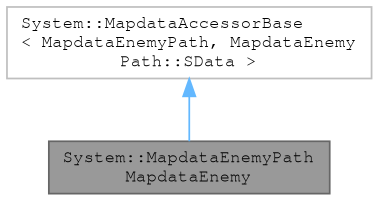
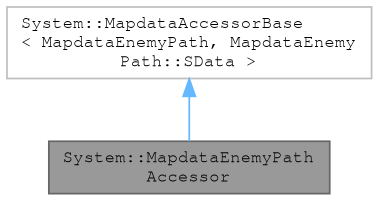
(189, 167) -> (189, 167)
